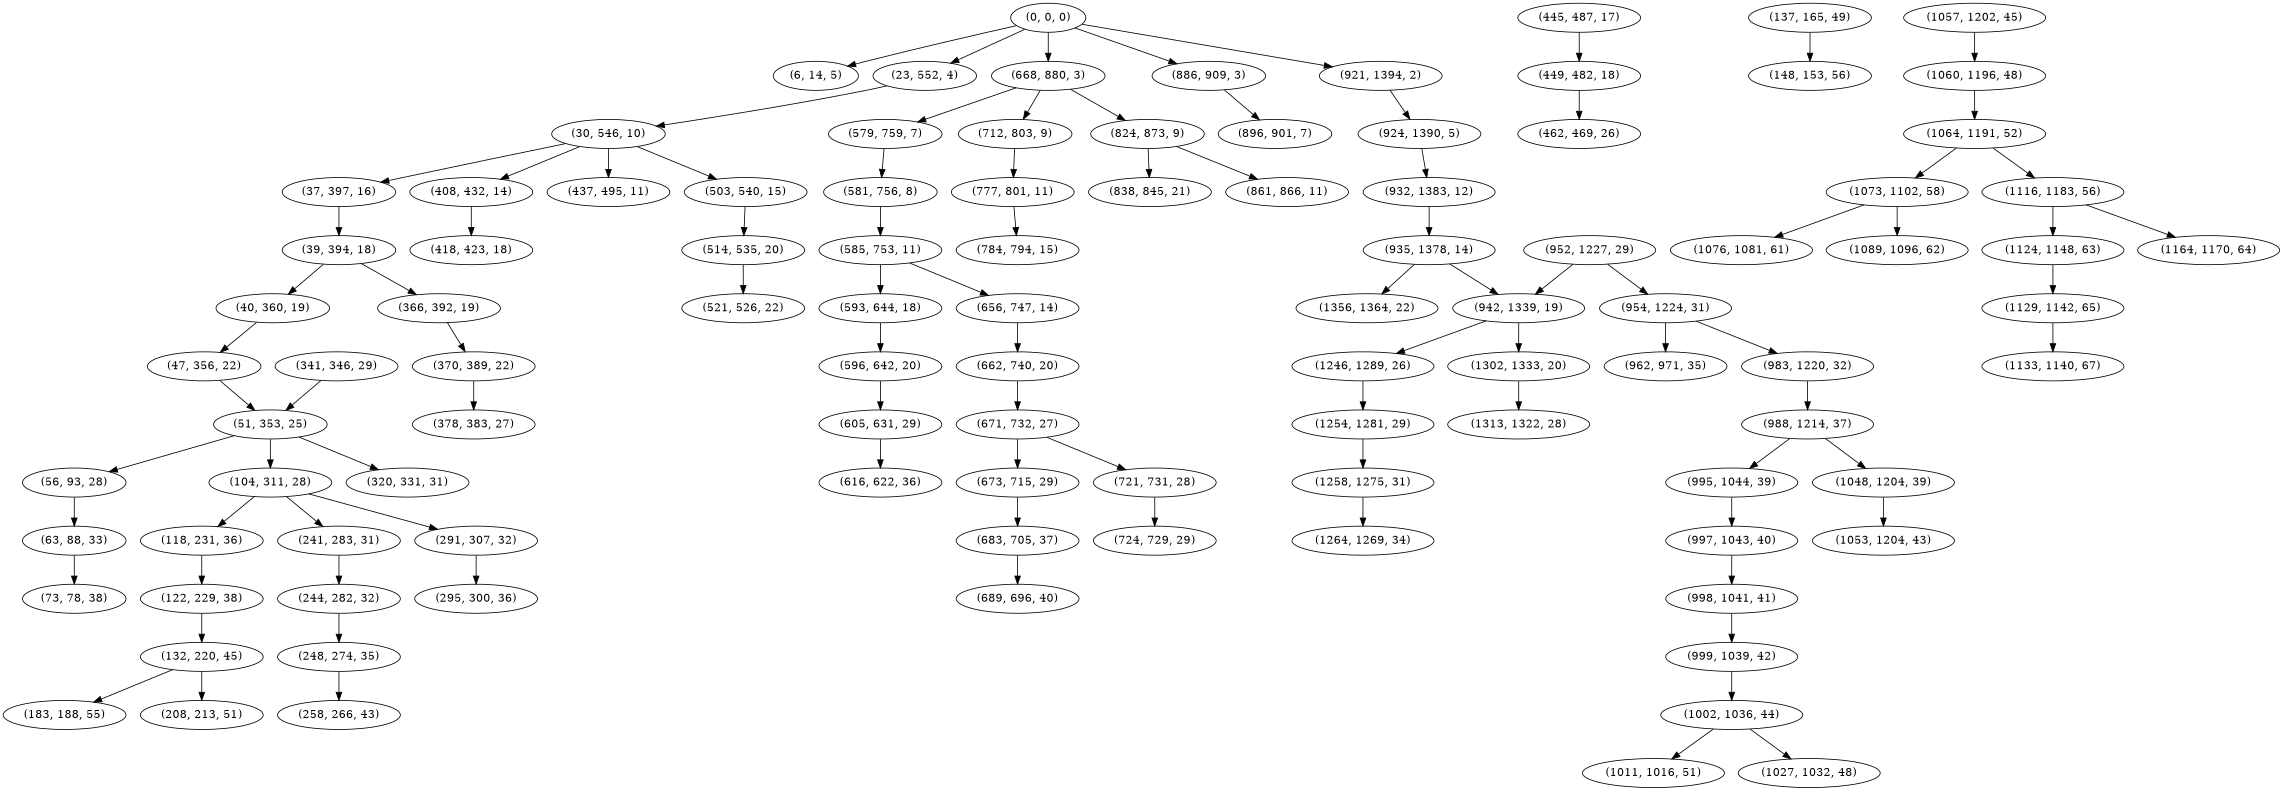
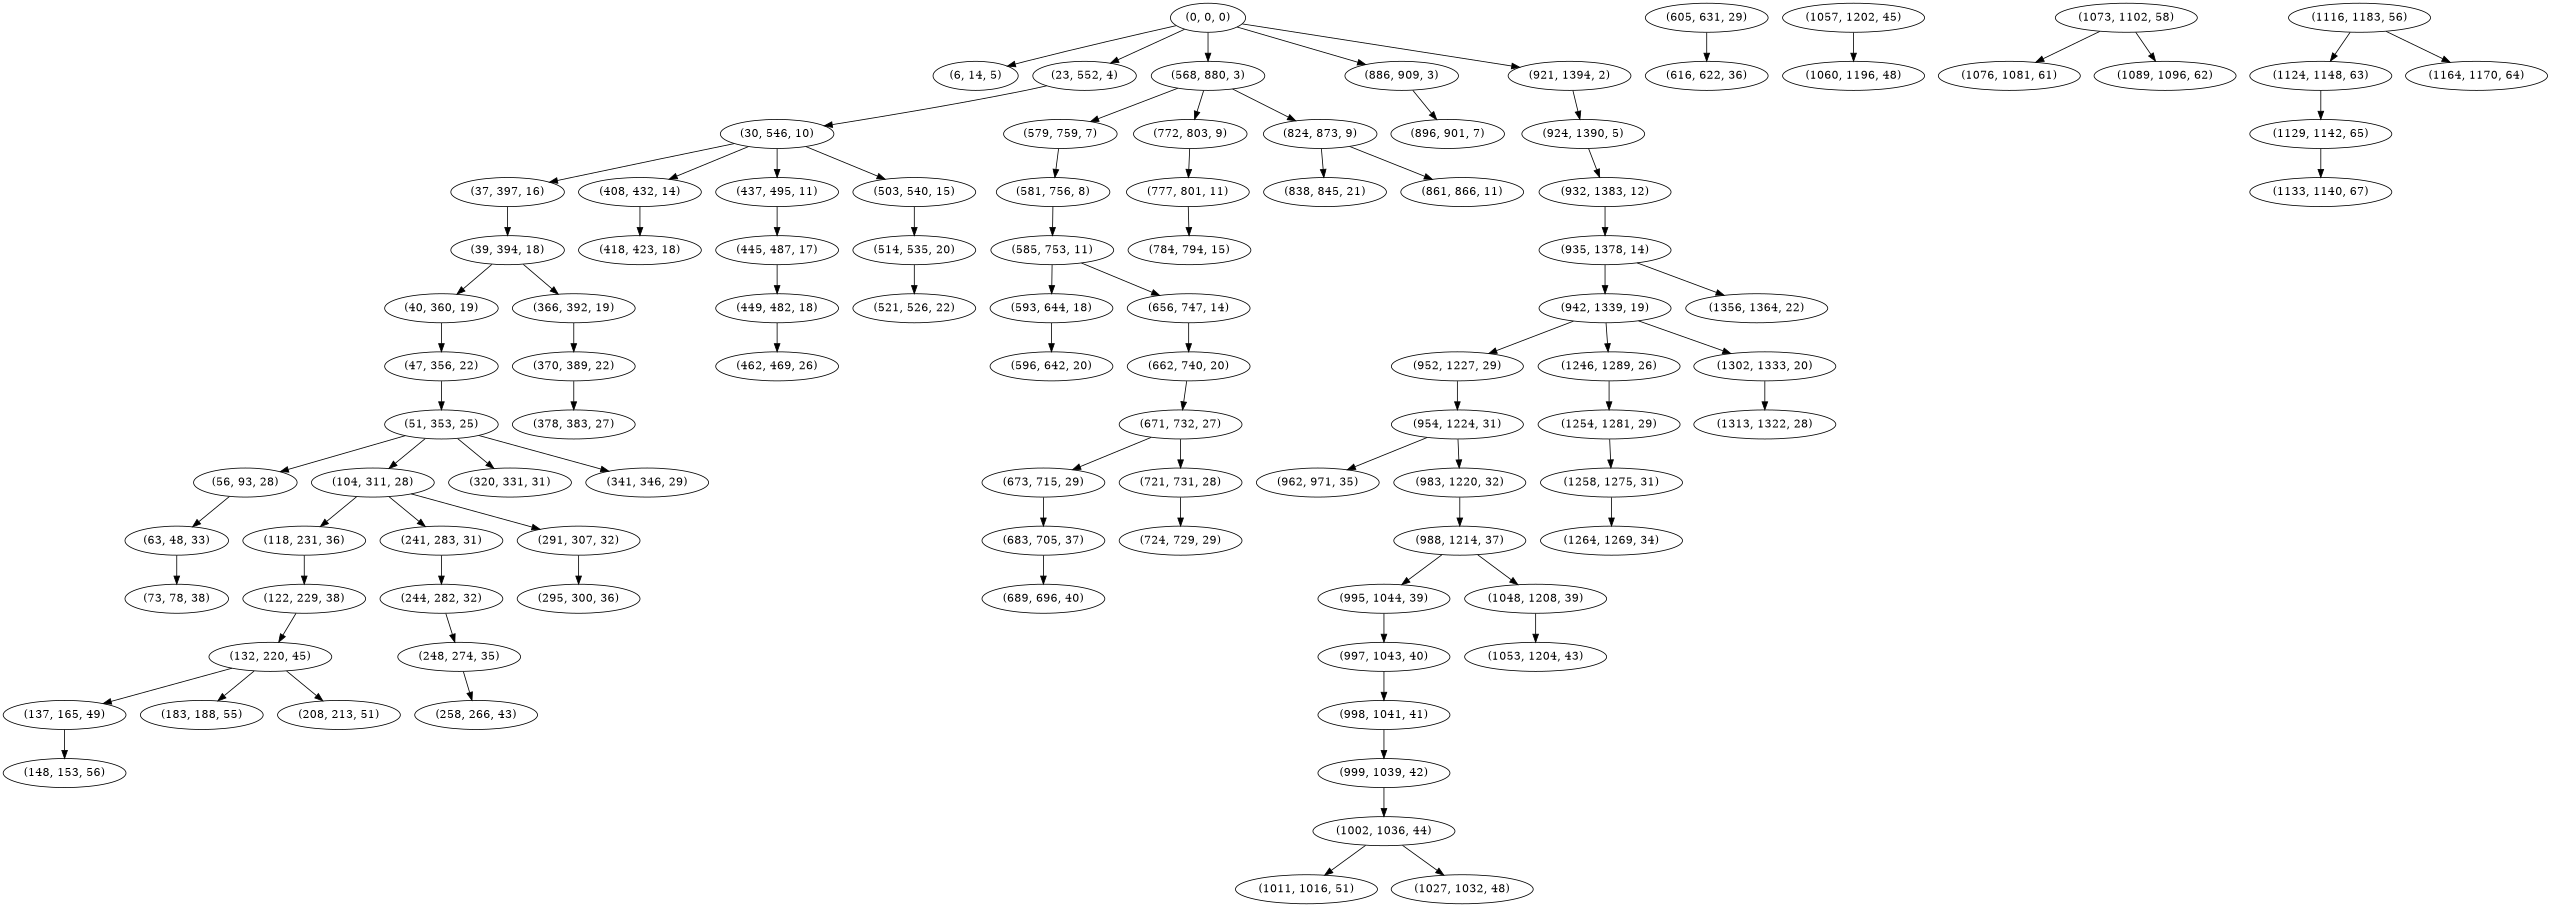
(1048, 76) -> (1208, 76)
(1015, 134) -> (1190, 134)
(1975, 134) -> none
none -> (777, 217)
(1557, 277) -> (1535, 336)
(880, 391) -> none
(307, 393) -> (540, 452)
(1883, 483) -> (1536, 599)
(74, 541) -> (177, 541)
none -> (171, 685)
